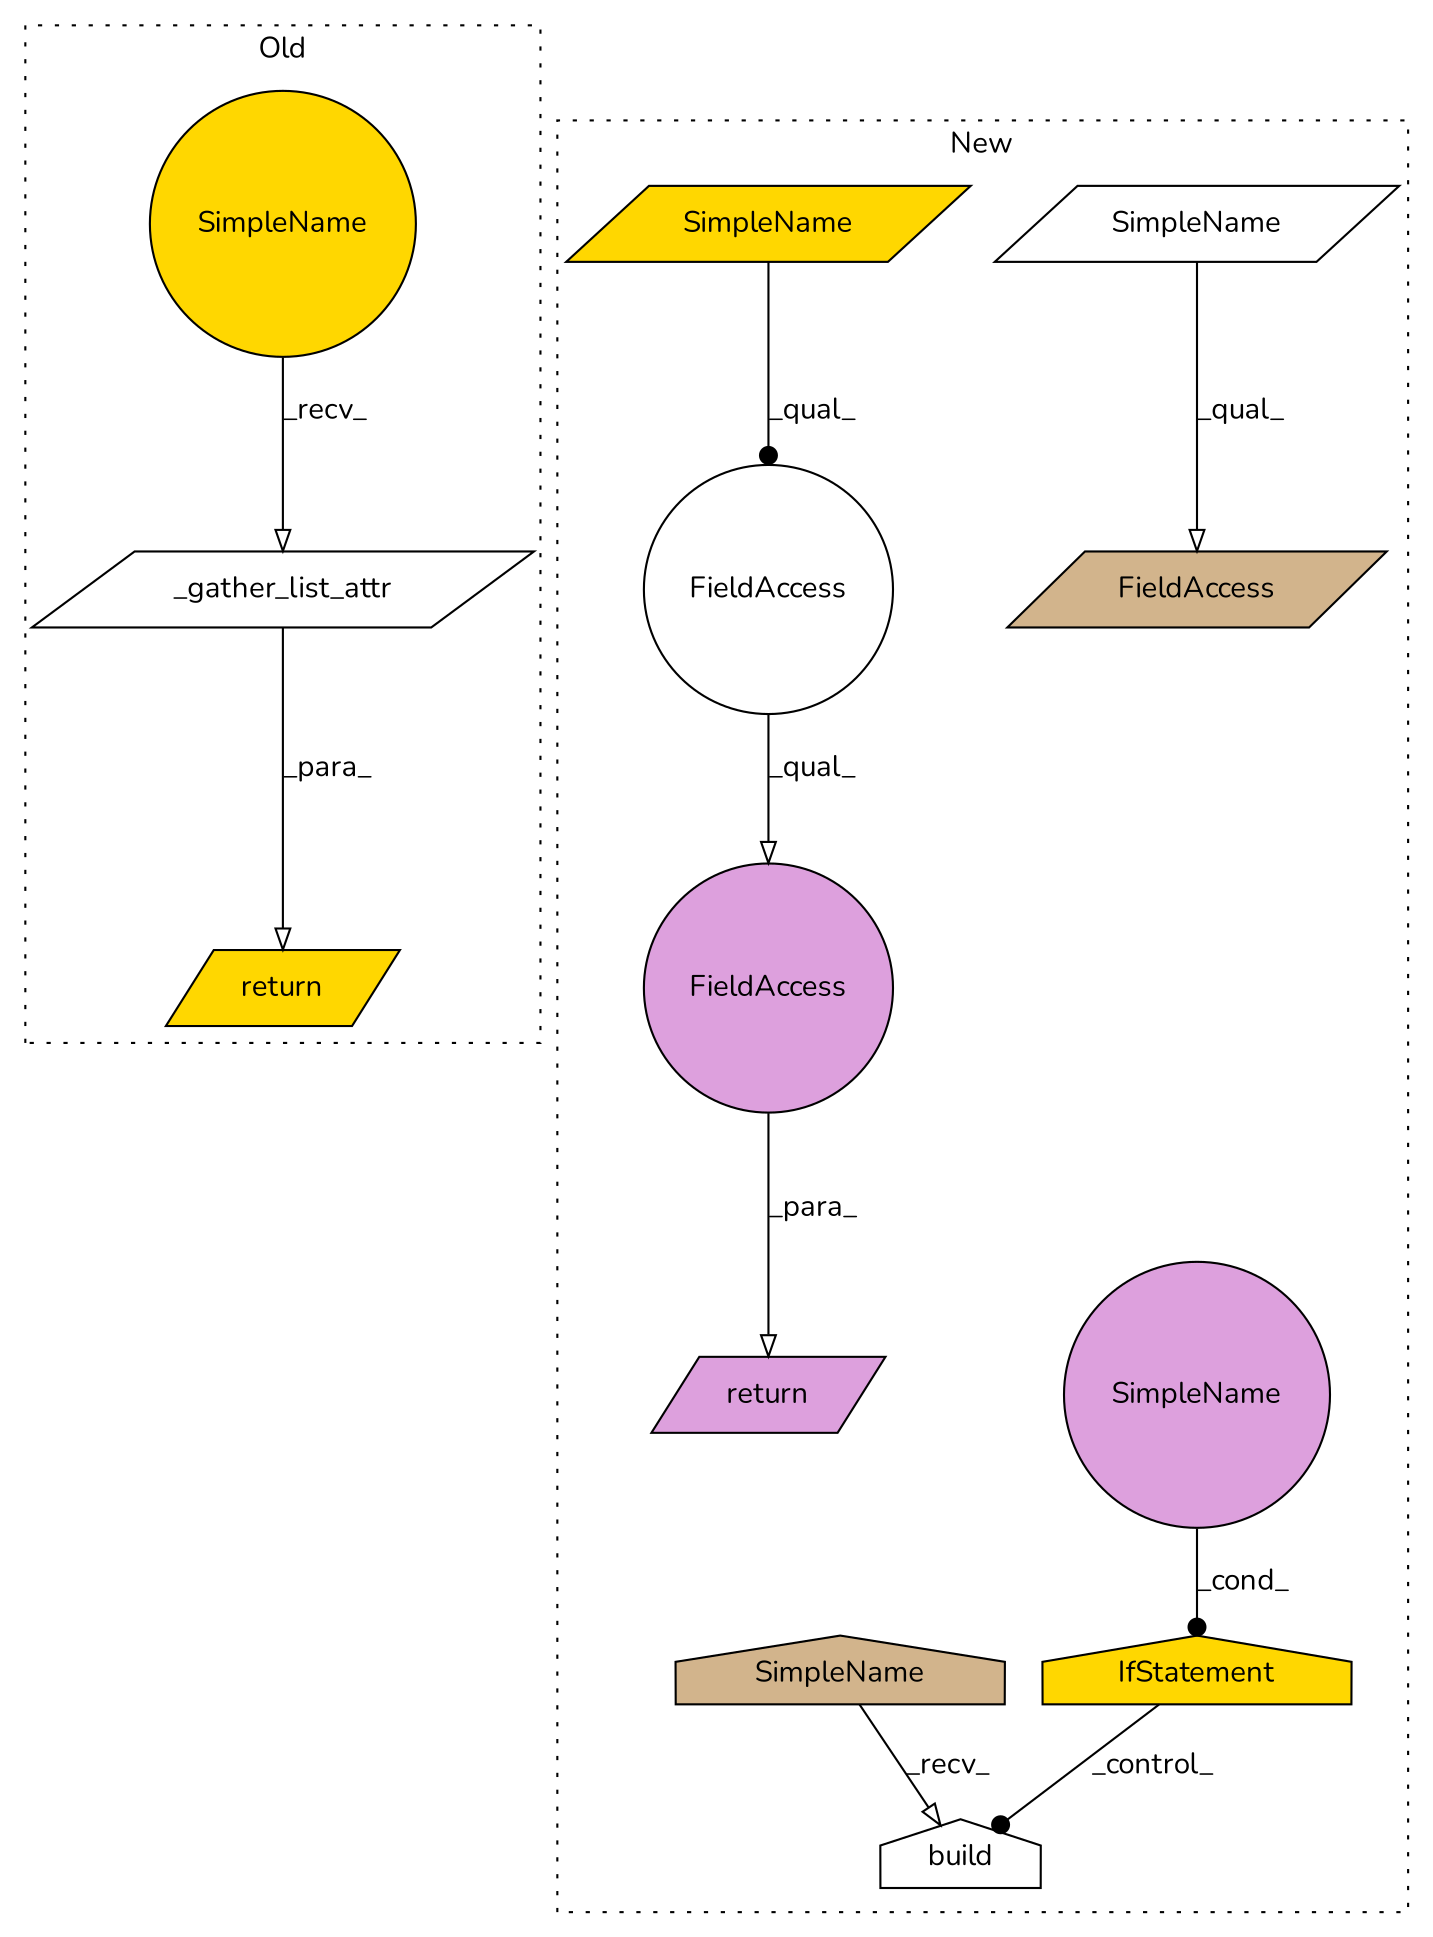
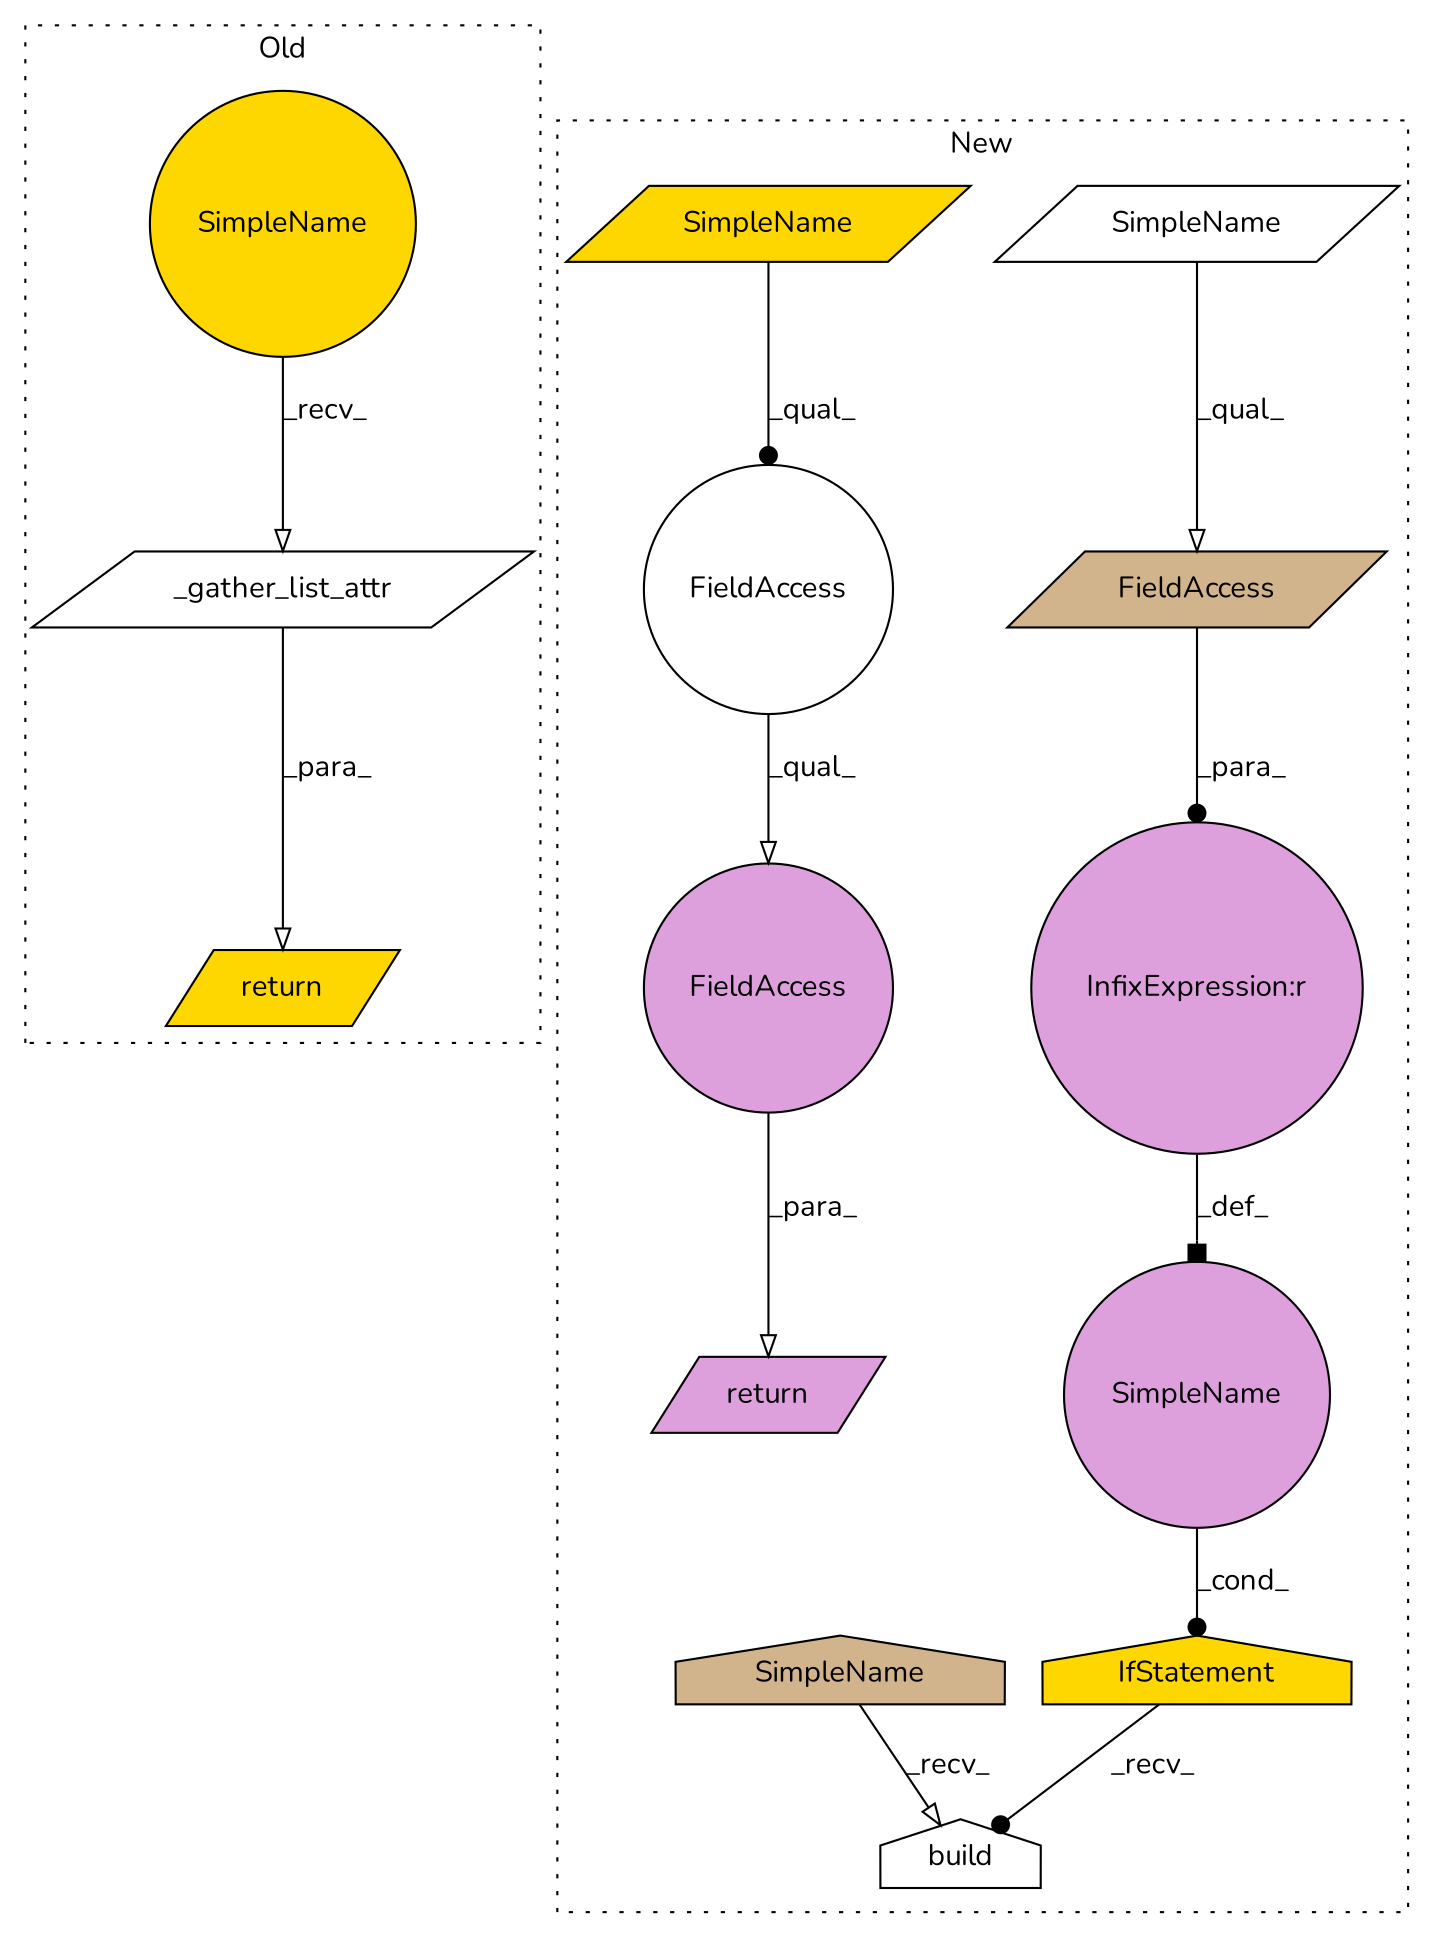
none -> (1197, 988)
(1153, 1765) -> (1153, 1765)
